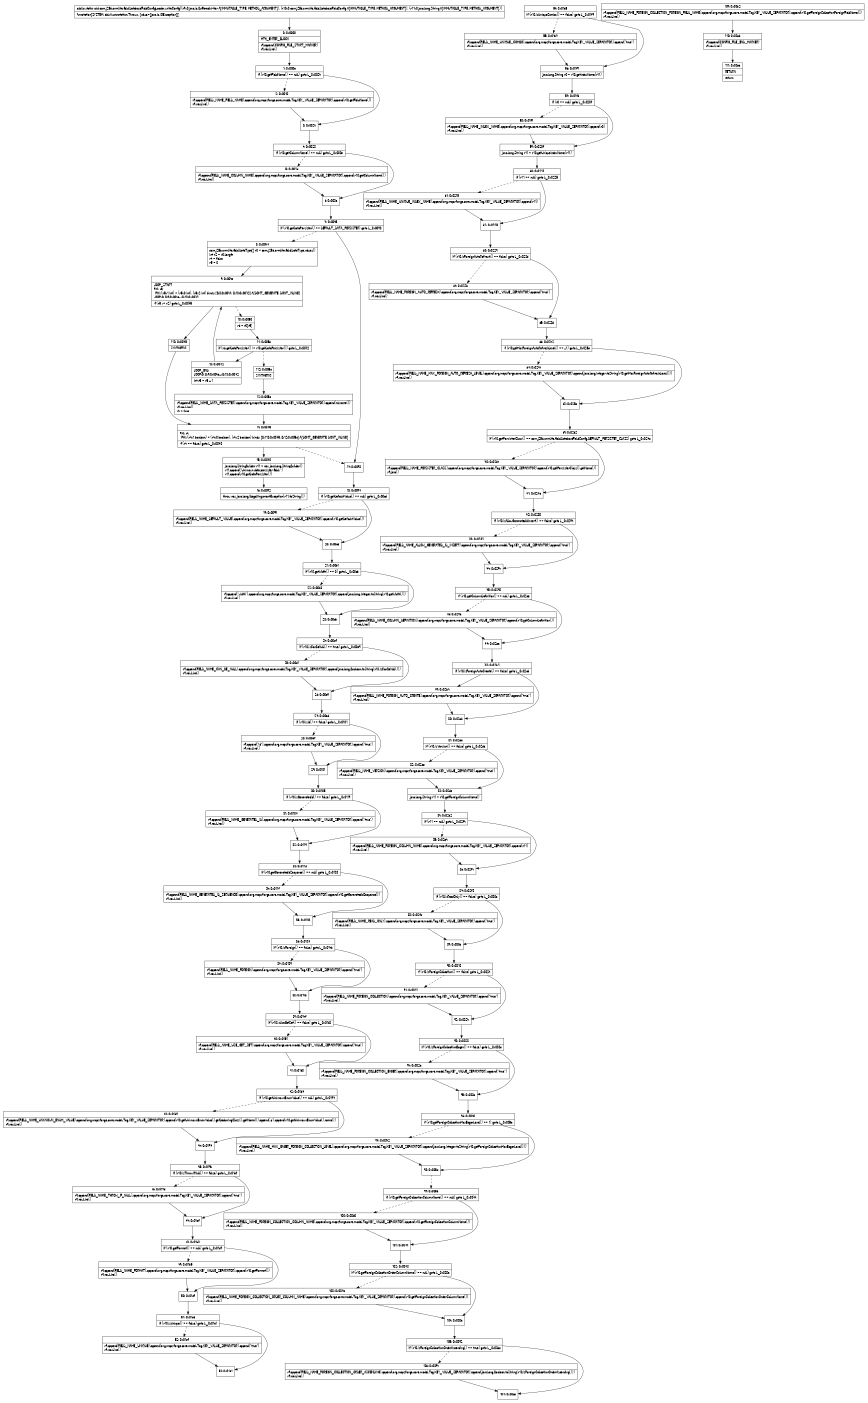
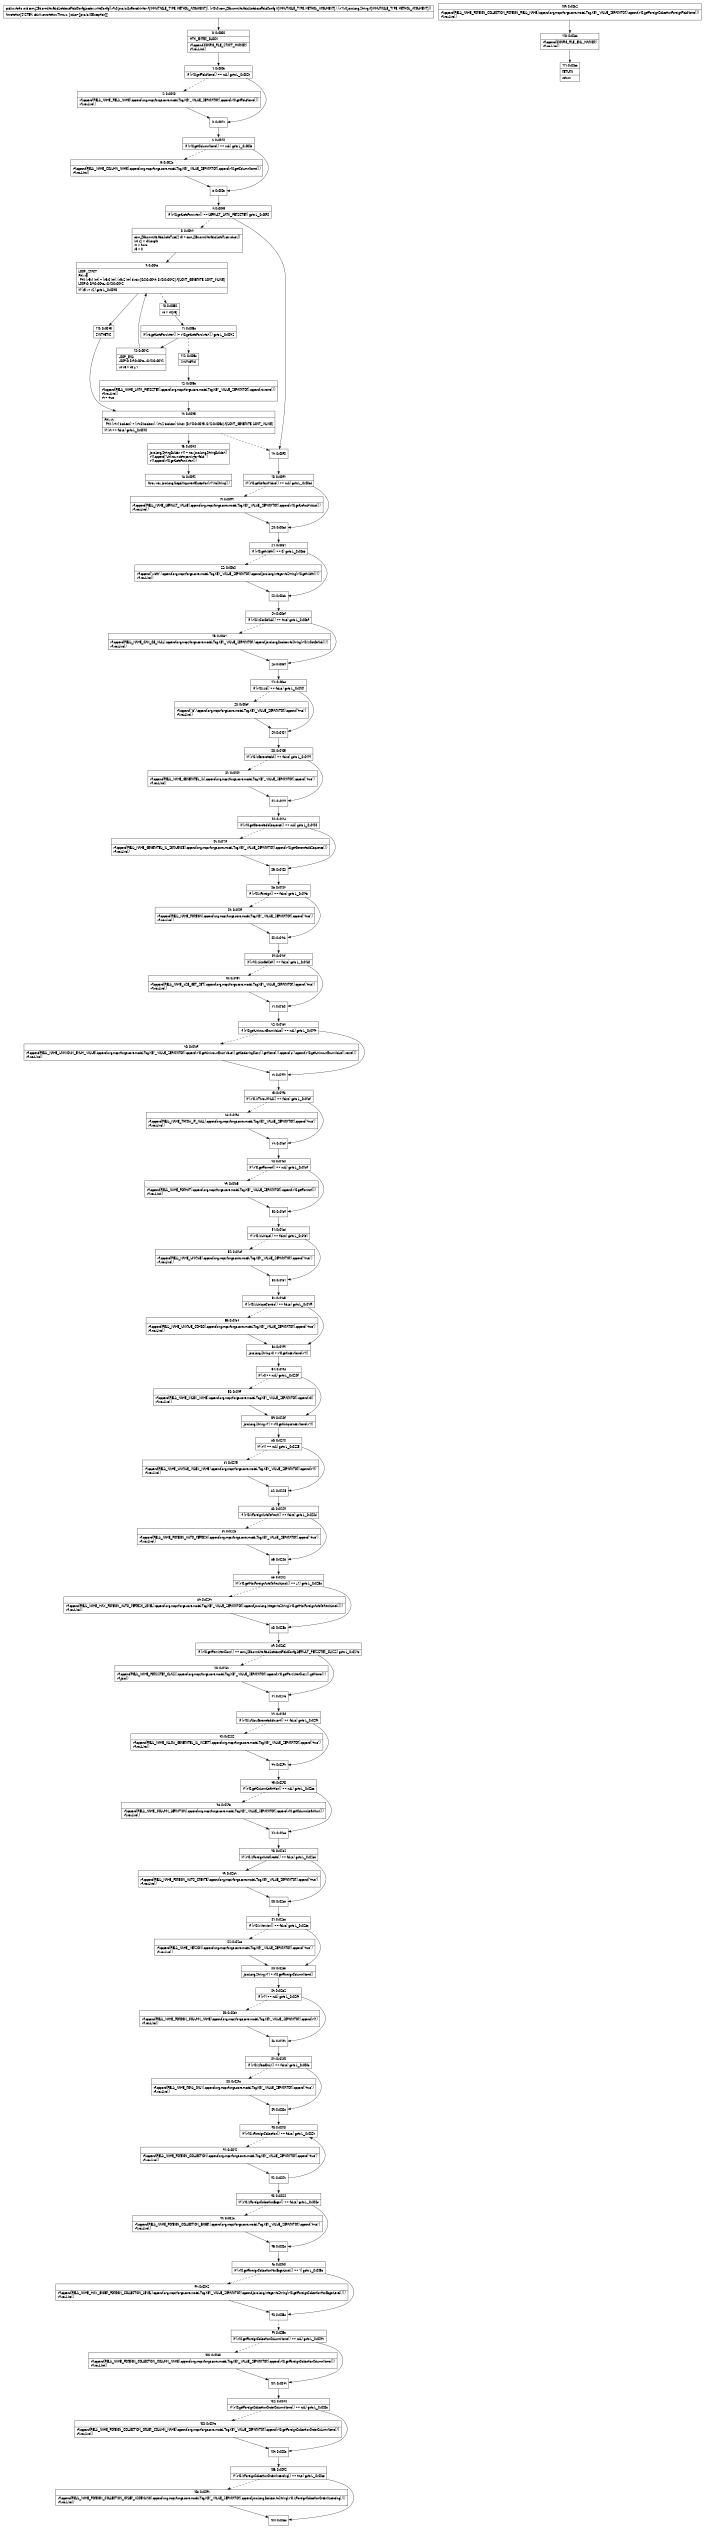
(504, 1002) -> (320, 2166)
none -> (279, 1289)
